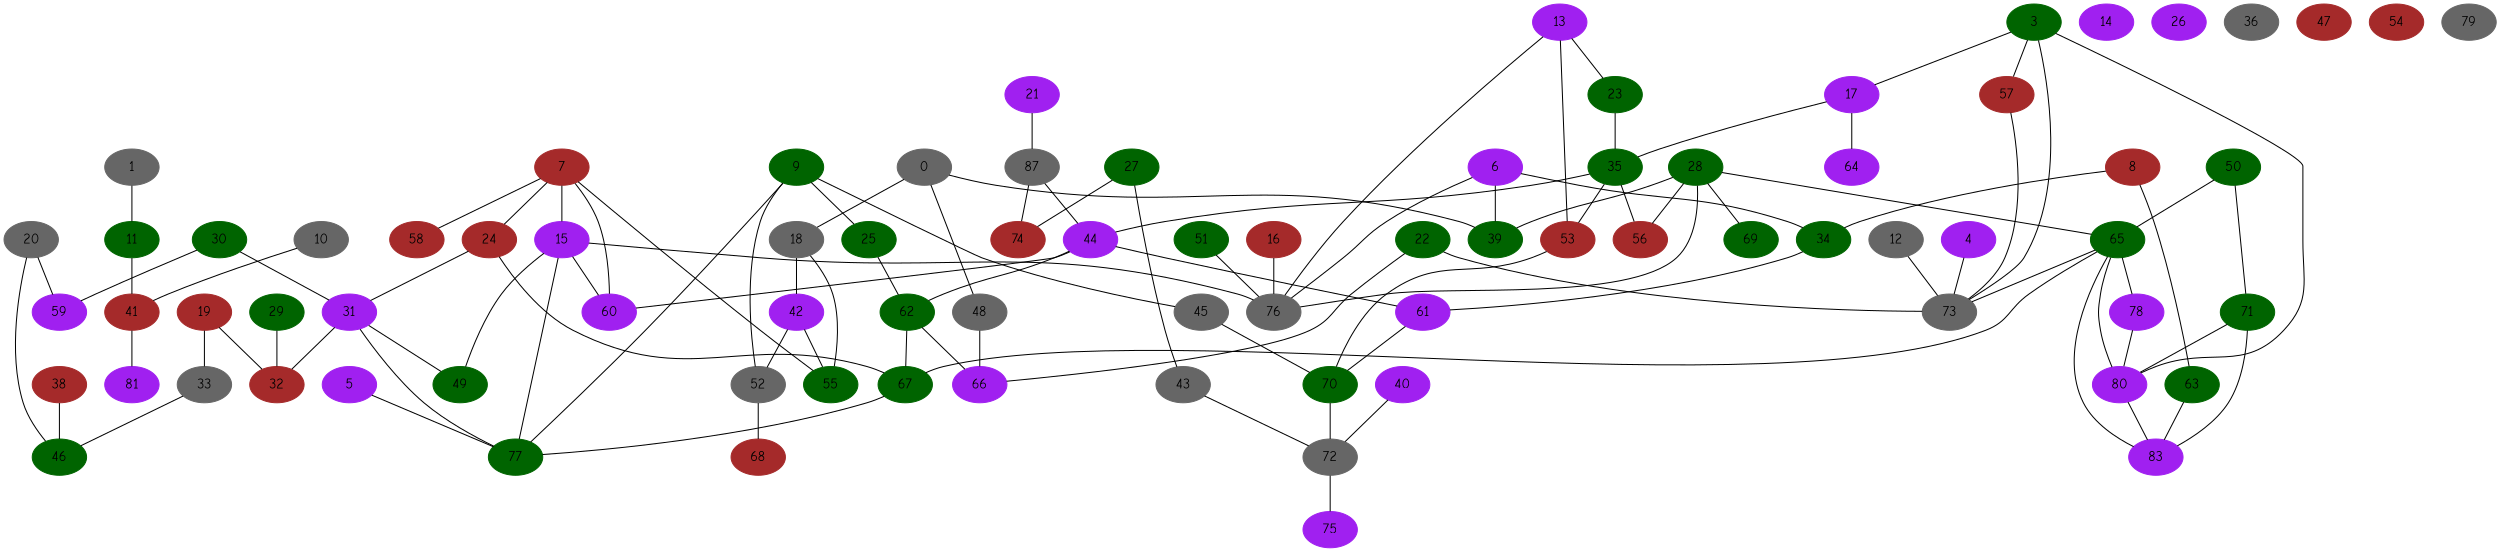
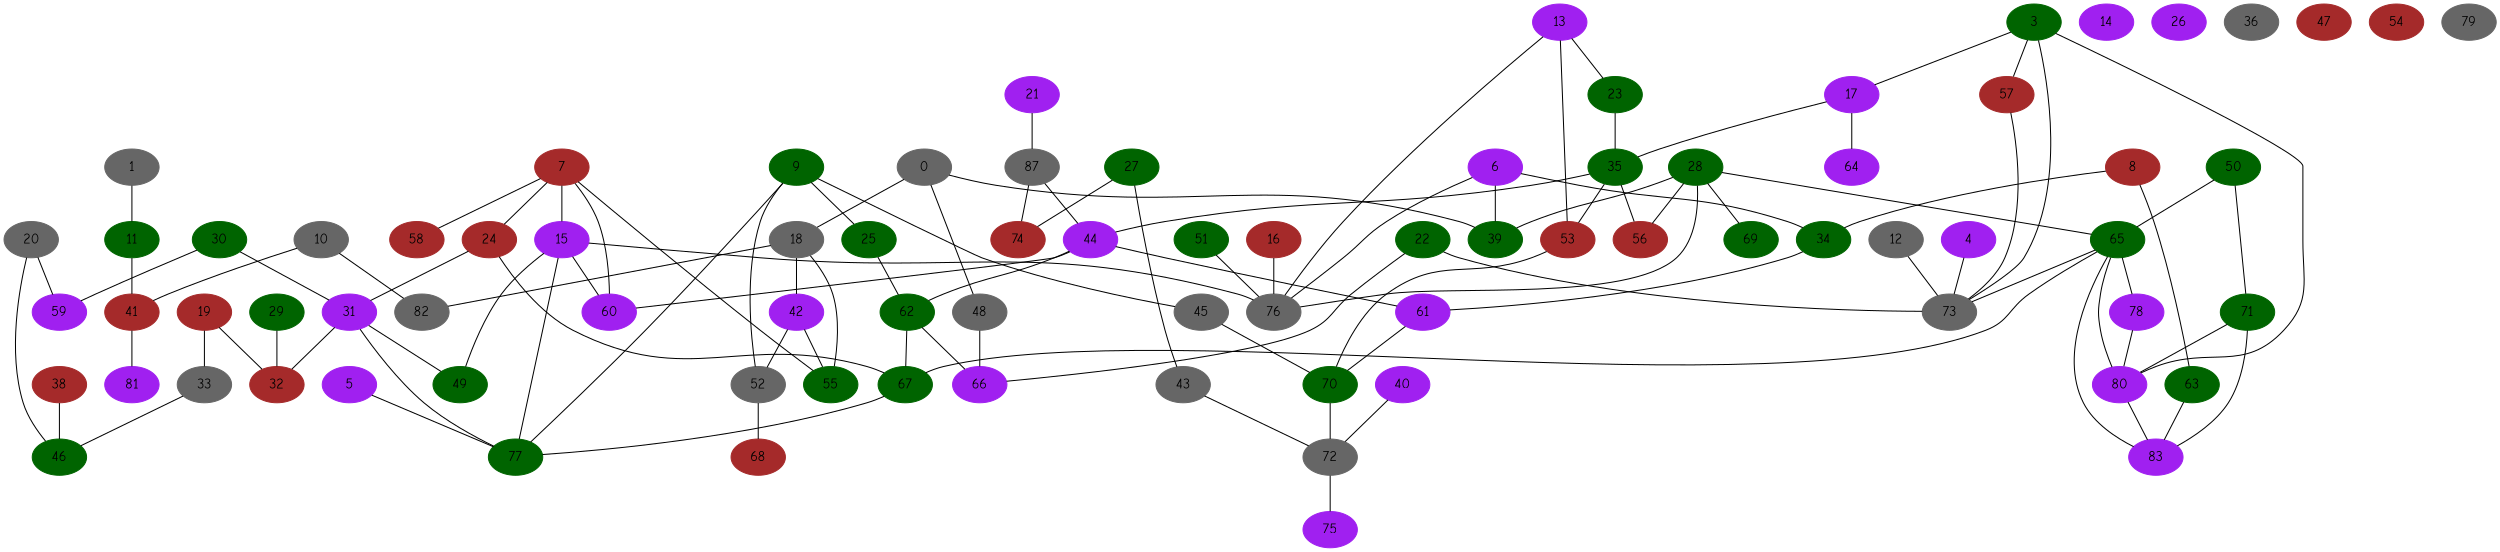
none -> (422, 312)
